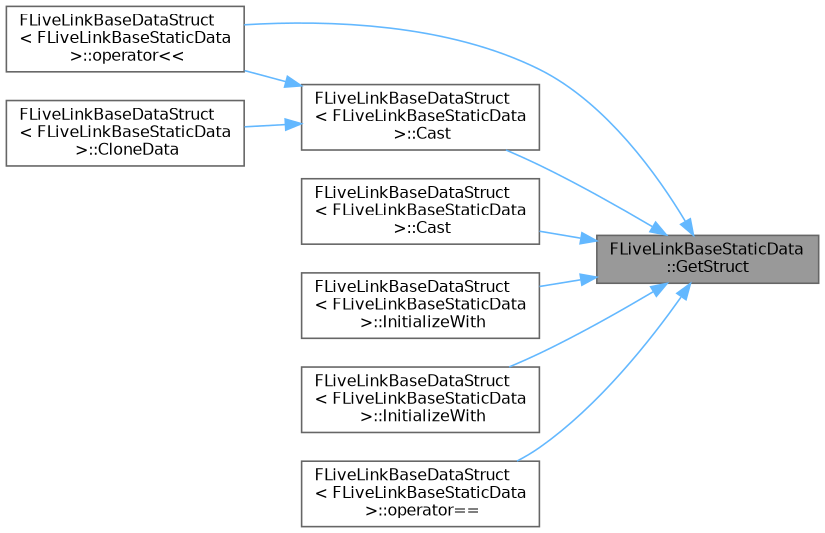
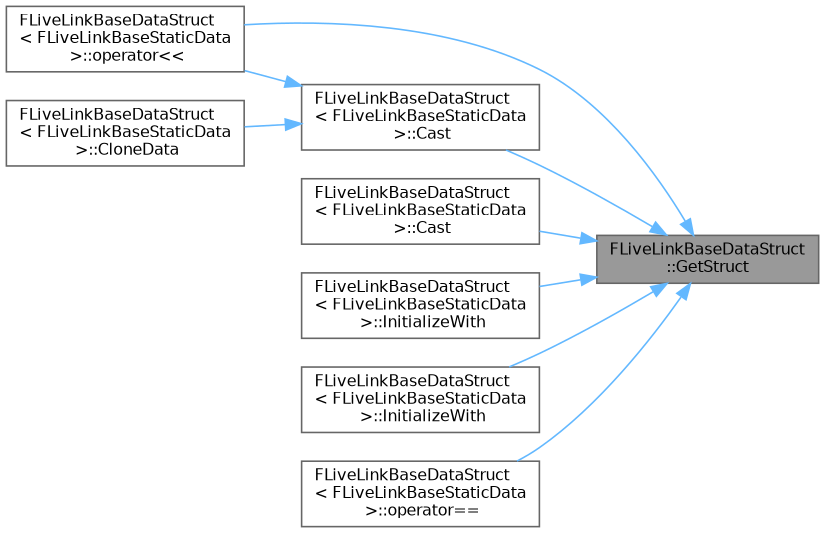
(708, 259) -> (708, 259)
